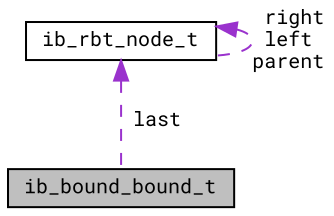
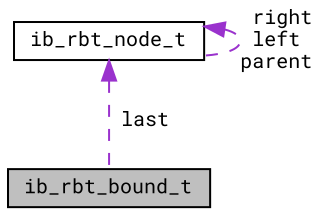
(121, 188) -> (109, 188)
